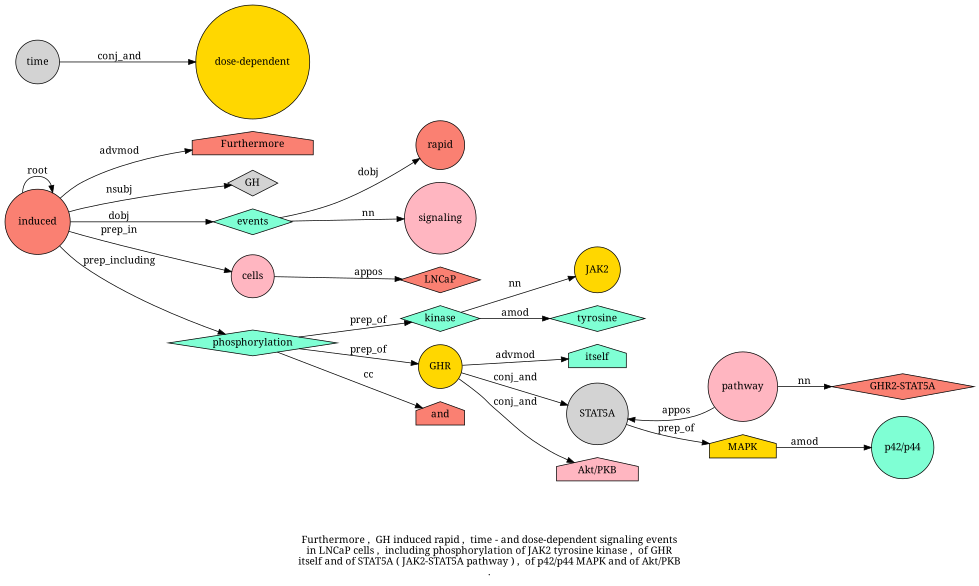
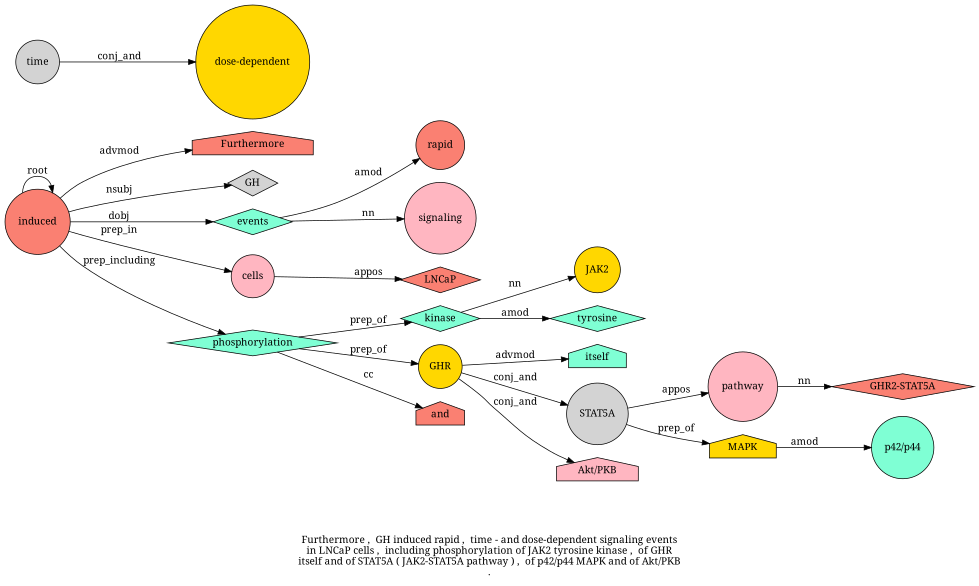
(369, 173) -> (369, 173)
(676, 420) -> (665, 401)
